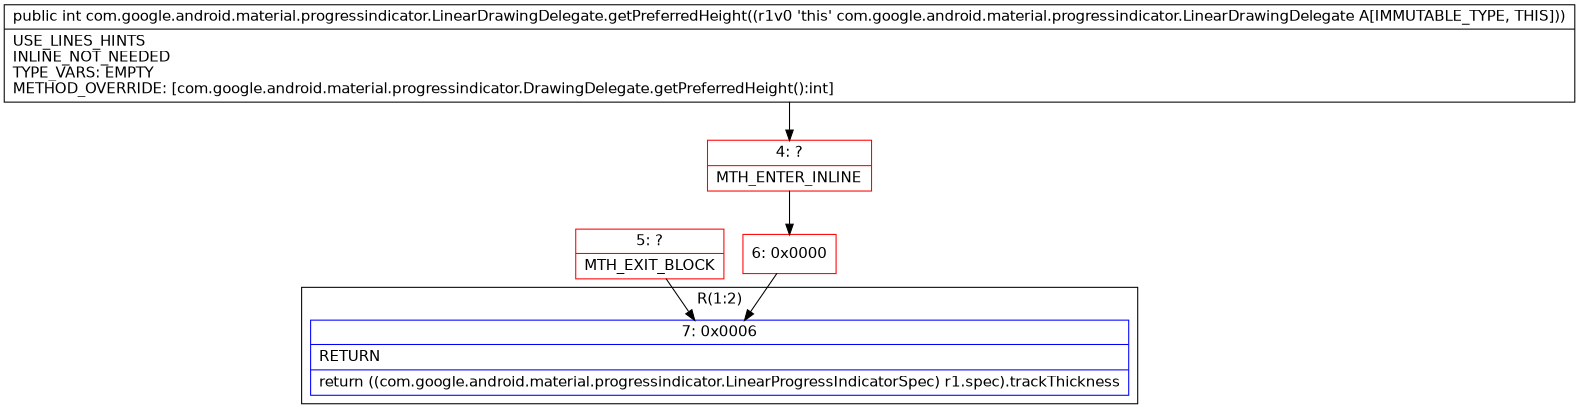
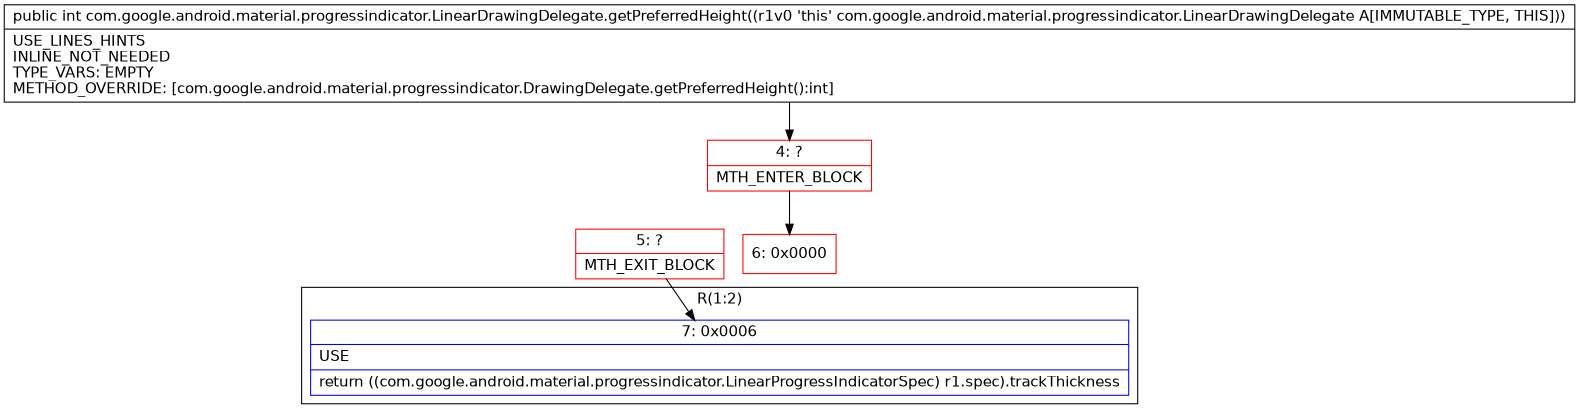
(789, 178) -> (790, 178)
(762, 294) -> none
(350, 357) -> (334, 357)
